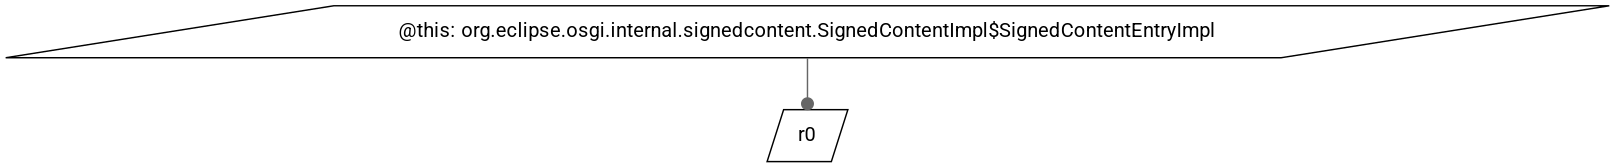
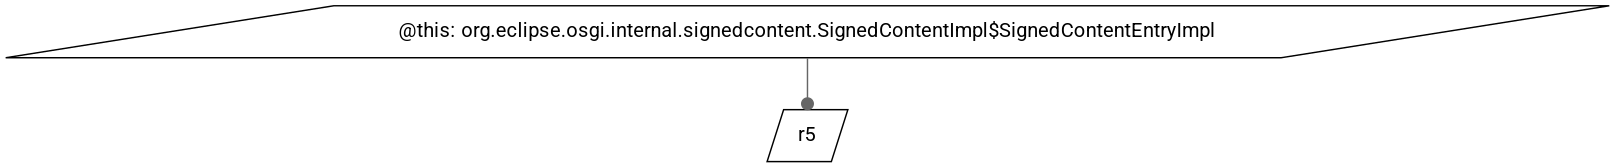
(807, 136) -> (807, 136)
